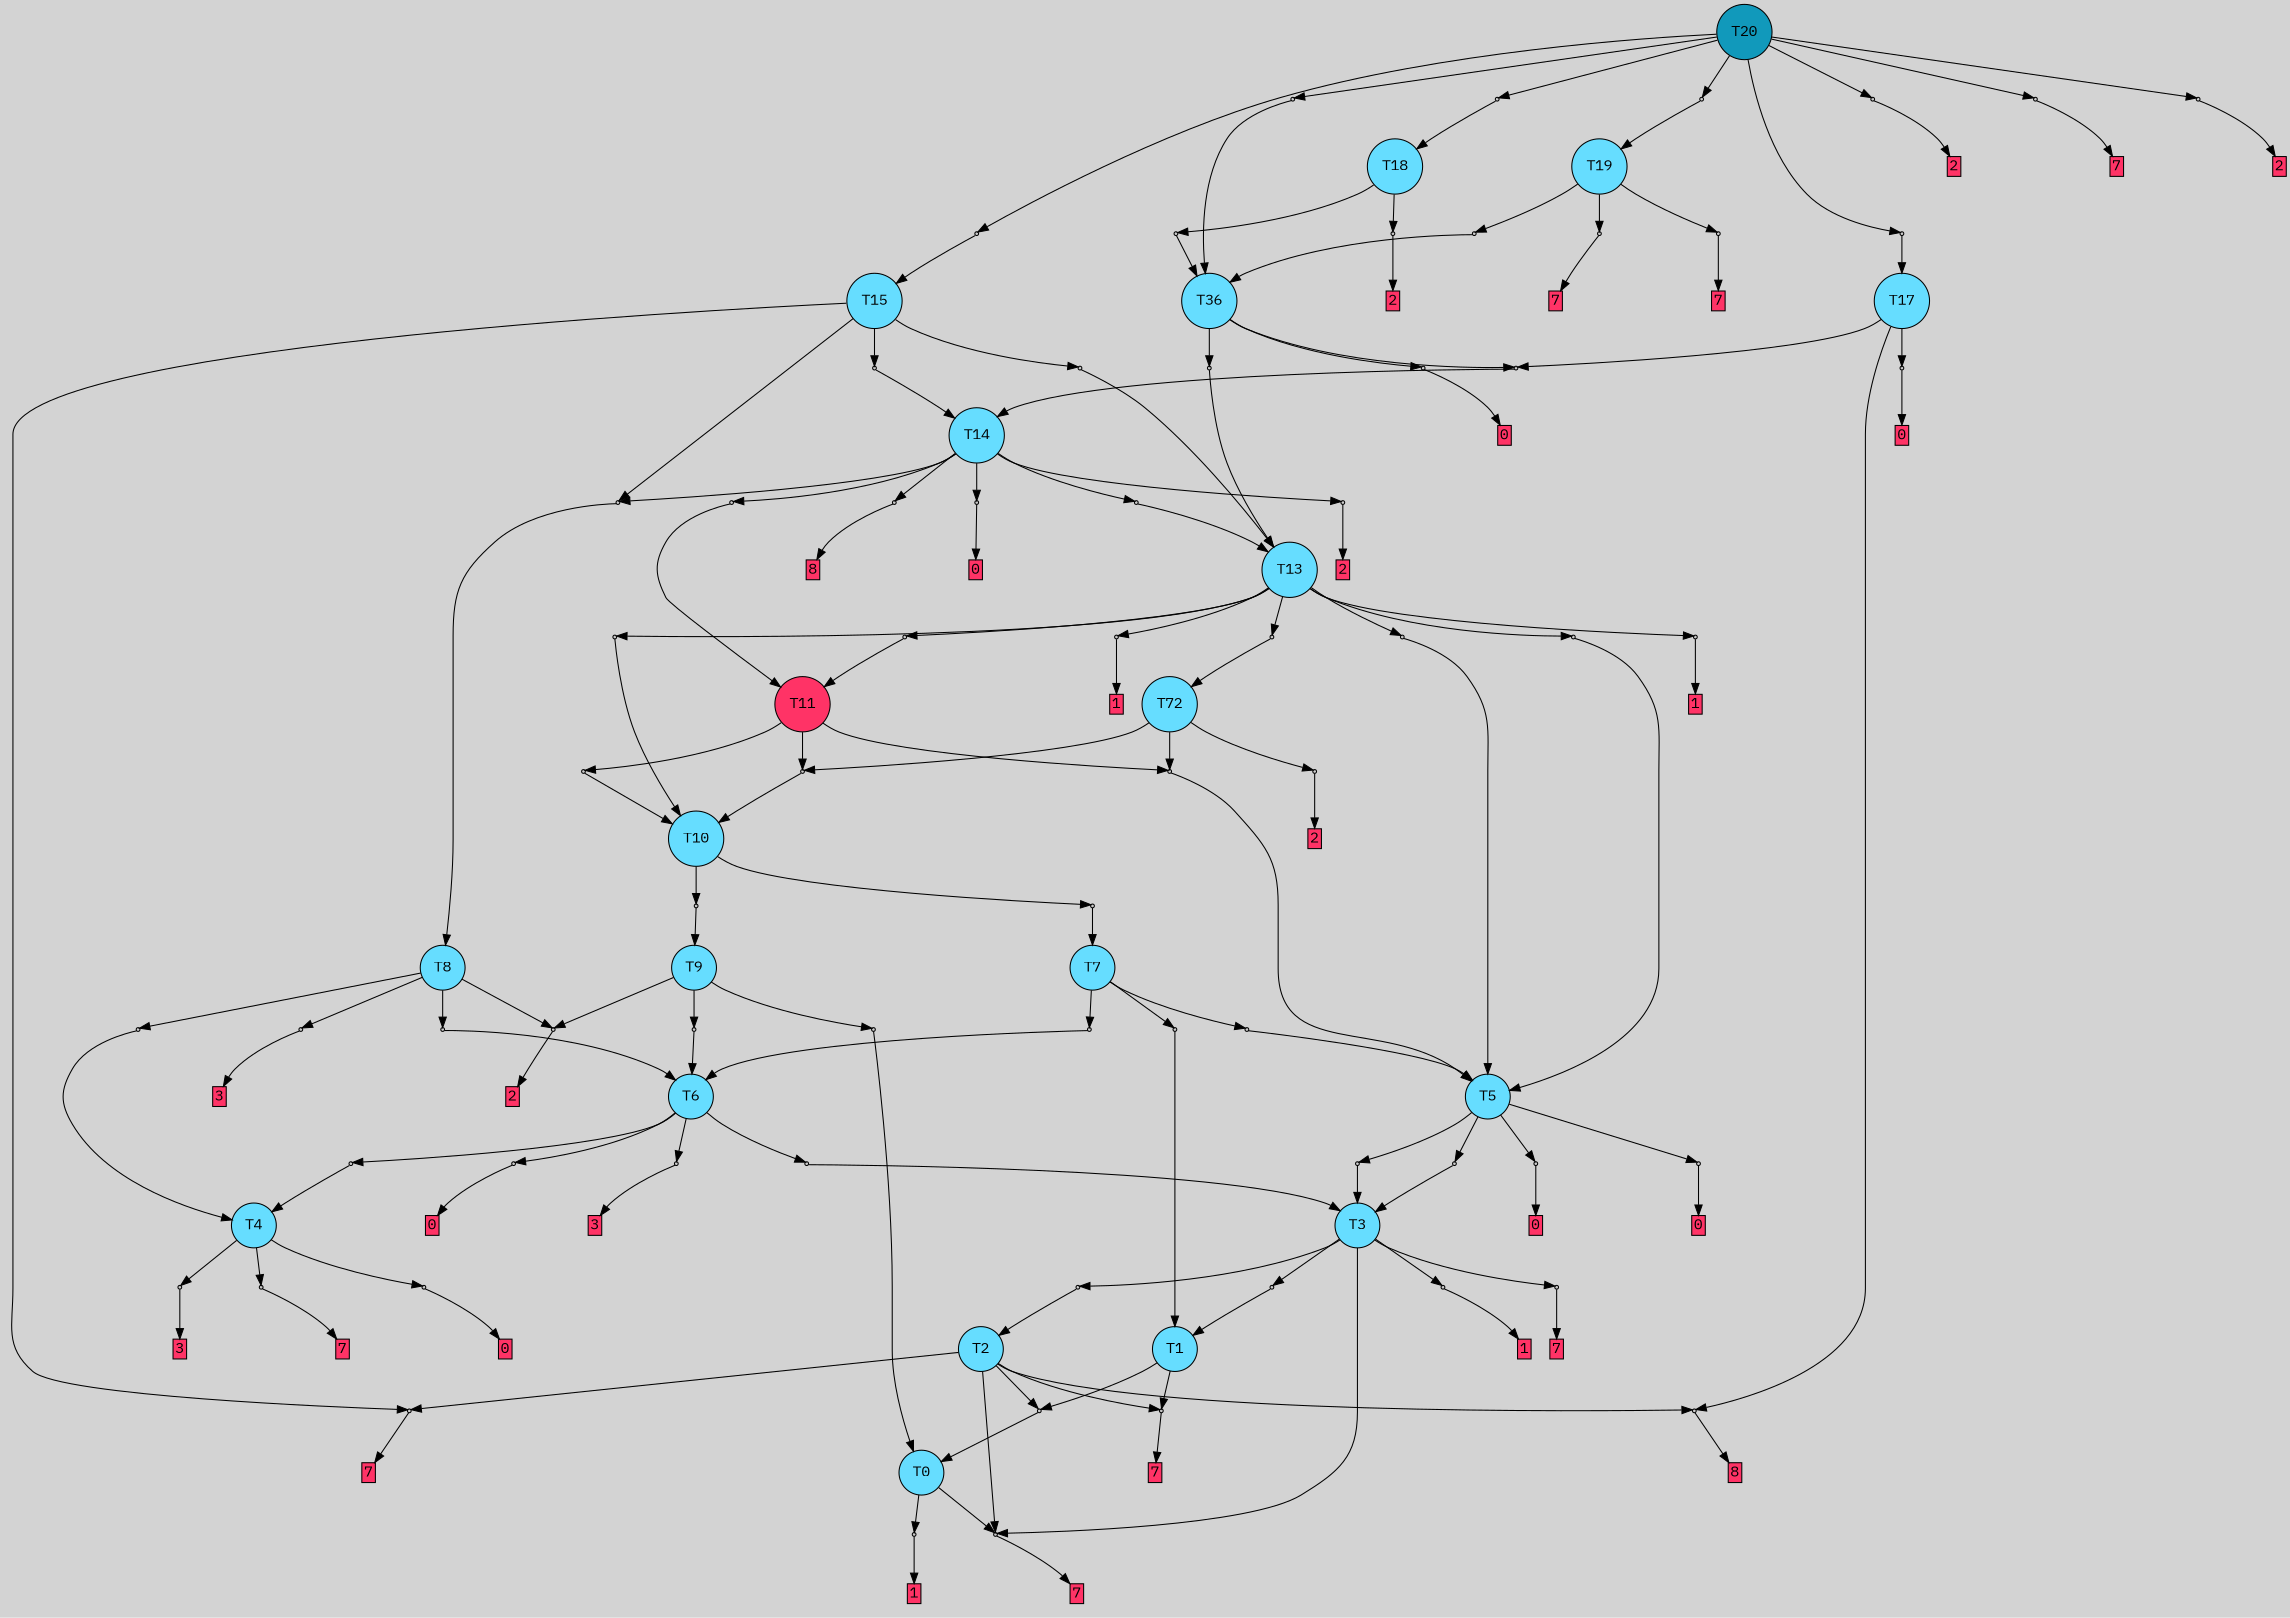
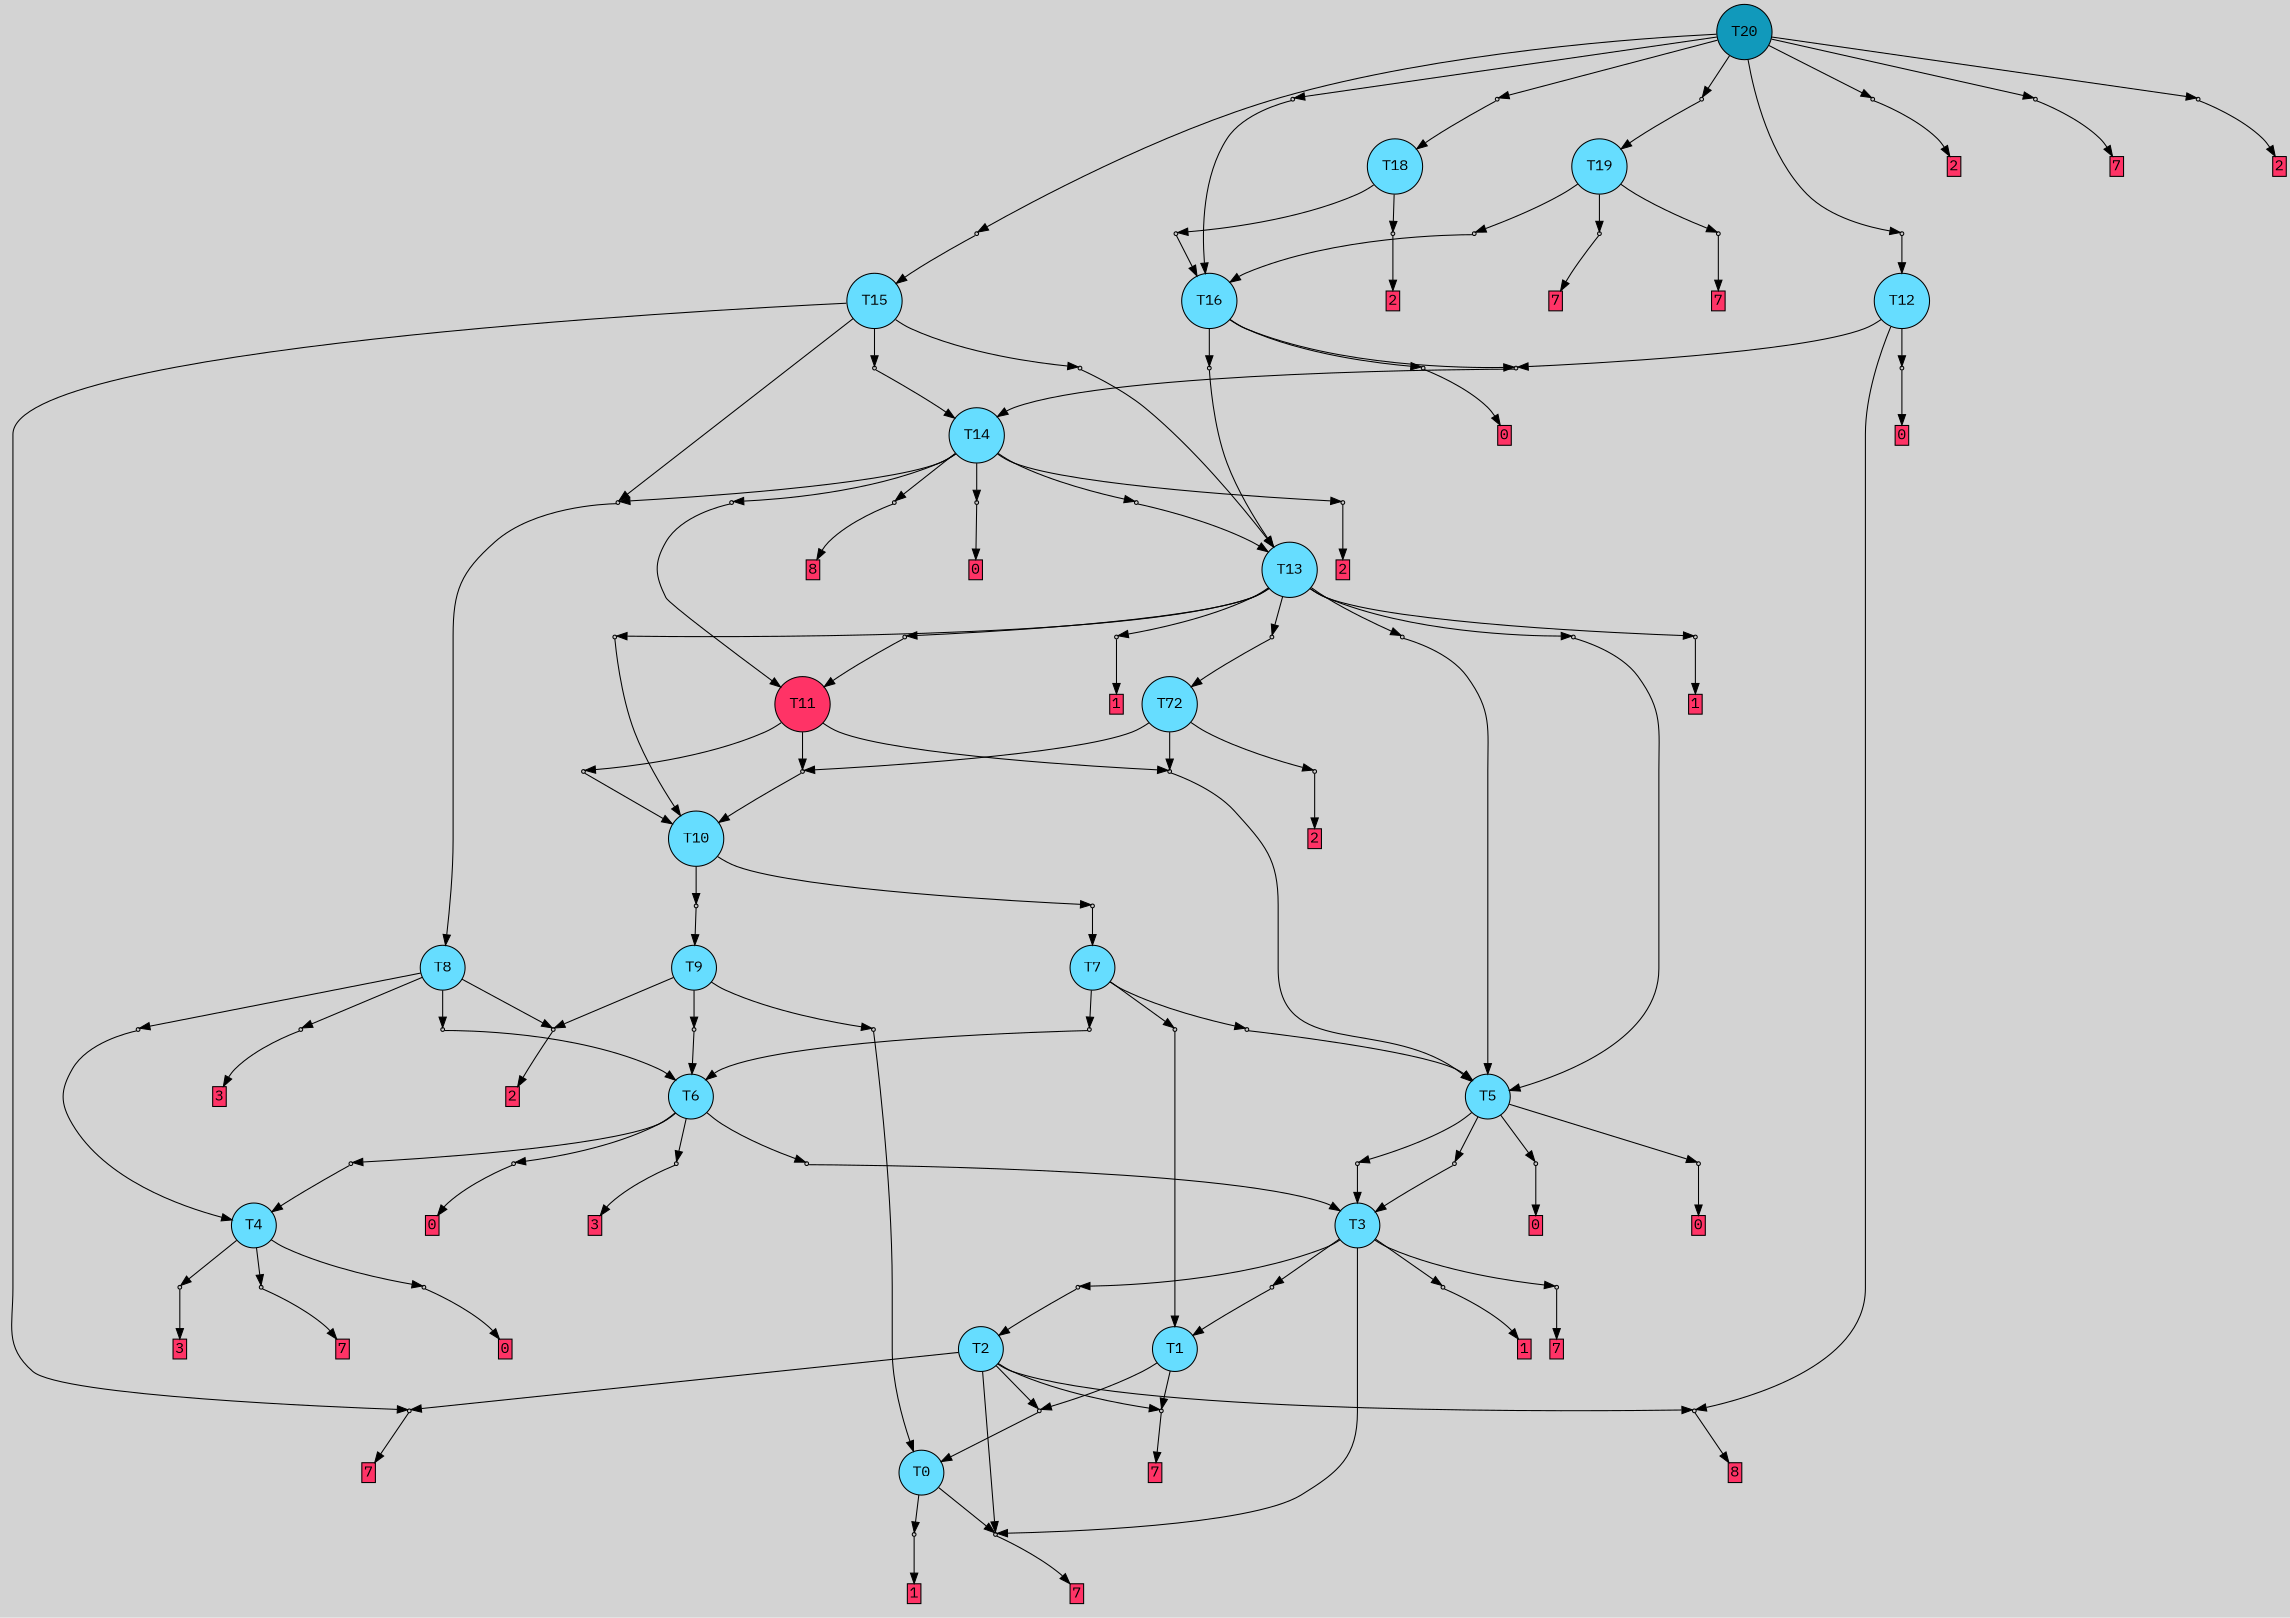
(1209, 301) -> (1209, 301)
(1902, 301) -> (1902, 301)
